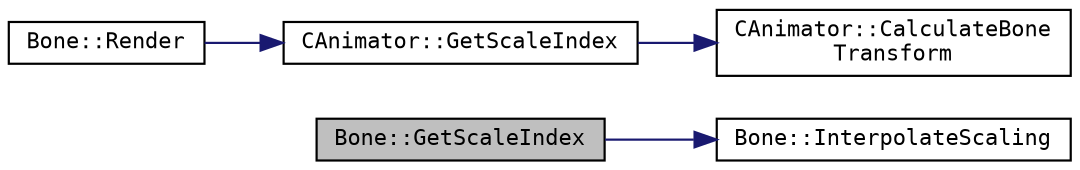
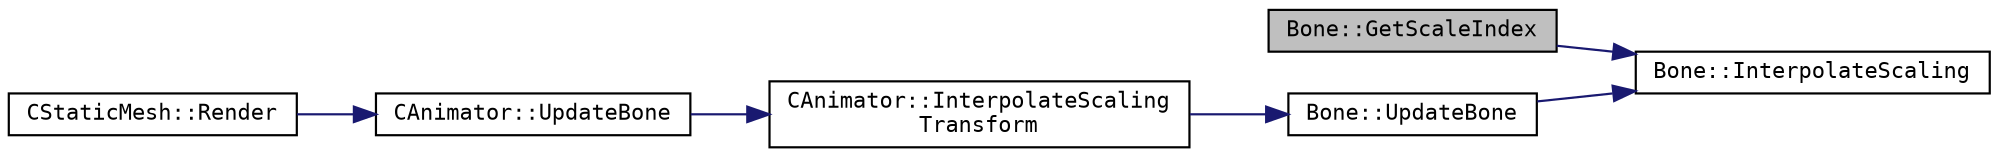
(107, 43) -> (153, 114)
(461, 43) -> (533, 114)
(894, 43) -> (979, 114)
none -> (1413, 114)
